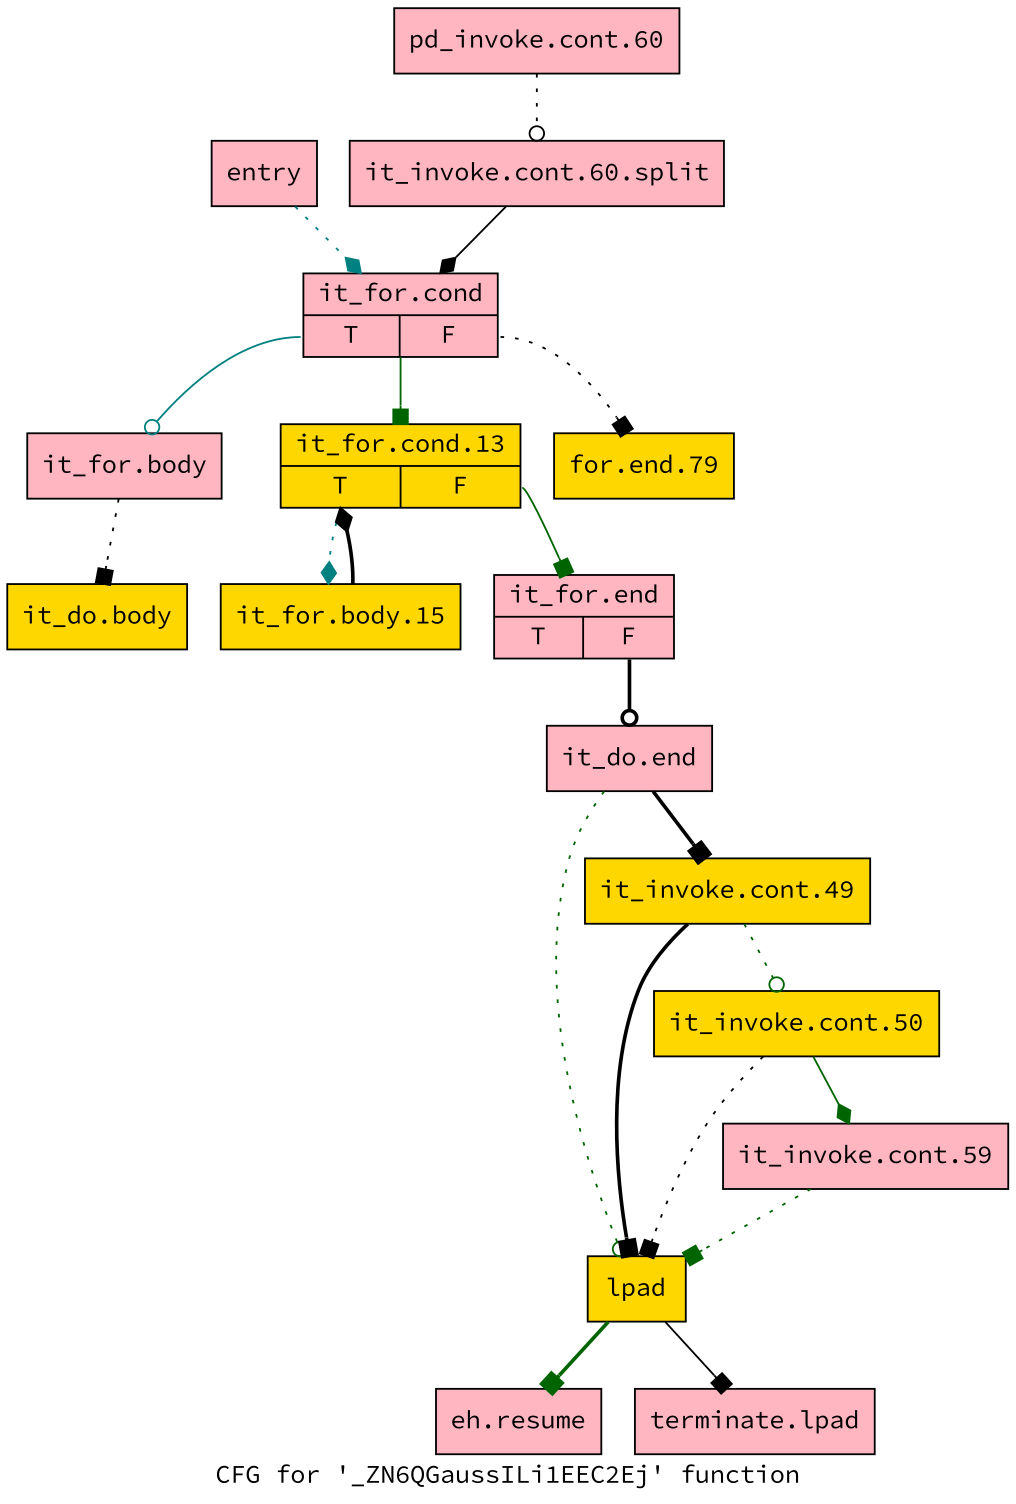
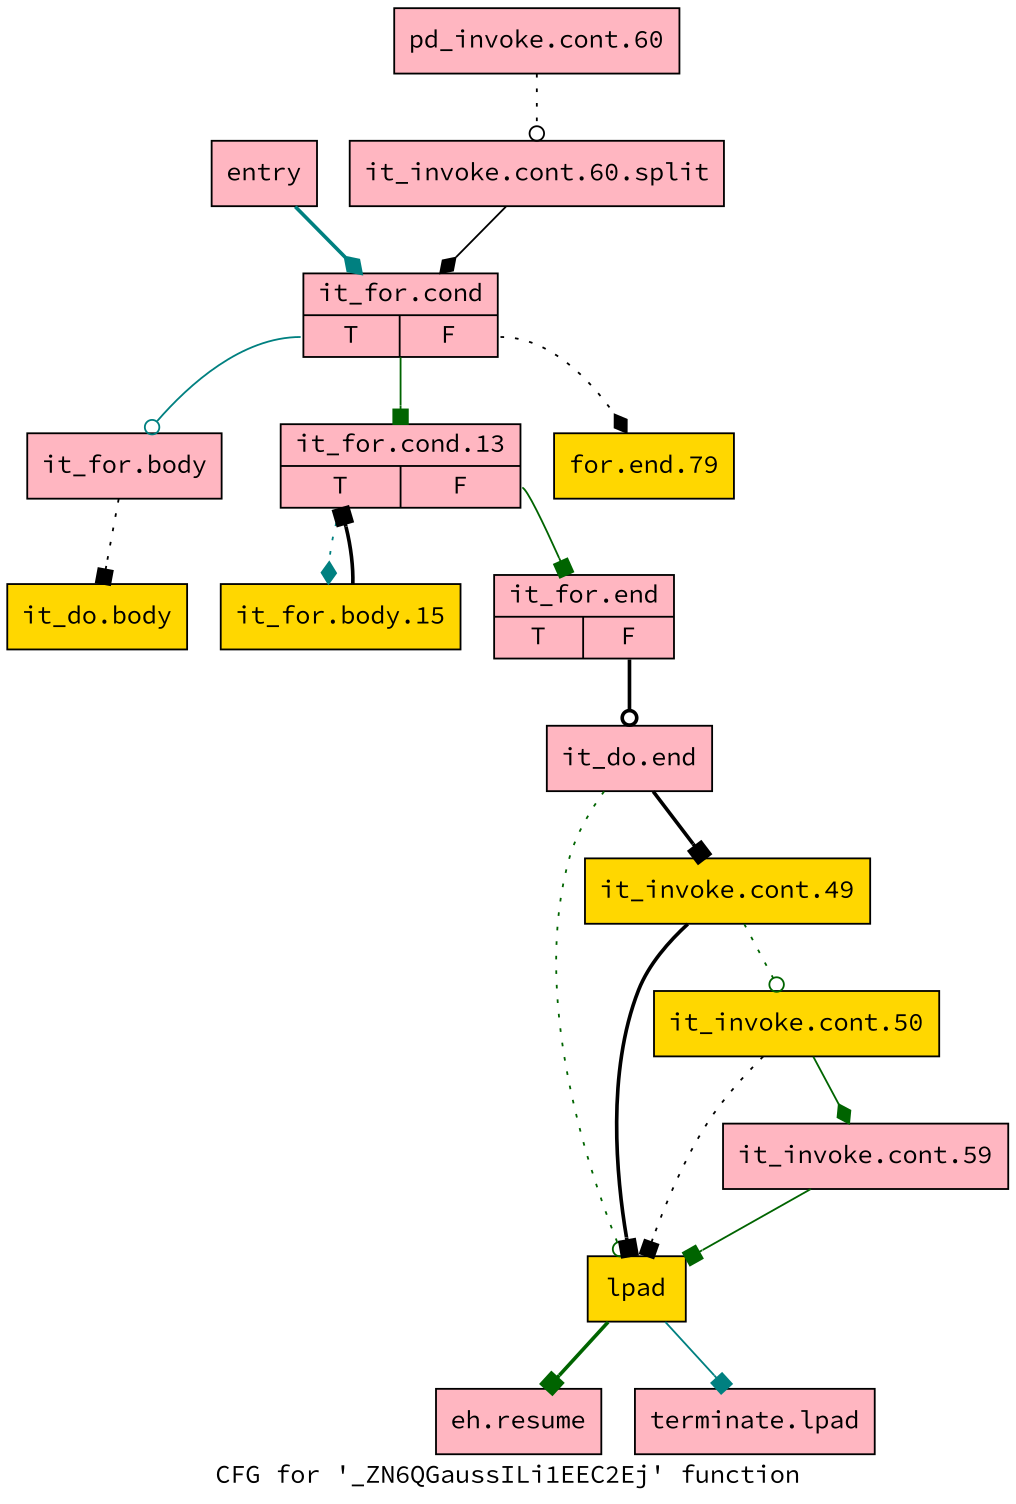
(320, 232) -> (320, 232)
(568, 363) -> (566, 362)
(401, 466) -> (401, 466)
(351, 557) -> (351, 555)
(757, 1220) -> (757, 1220)
(690, 1349) -> (690, 1349)
